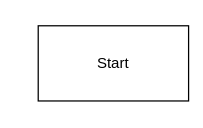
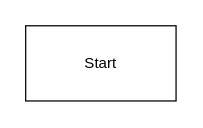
(113, 63) -> (101, 63)
